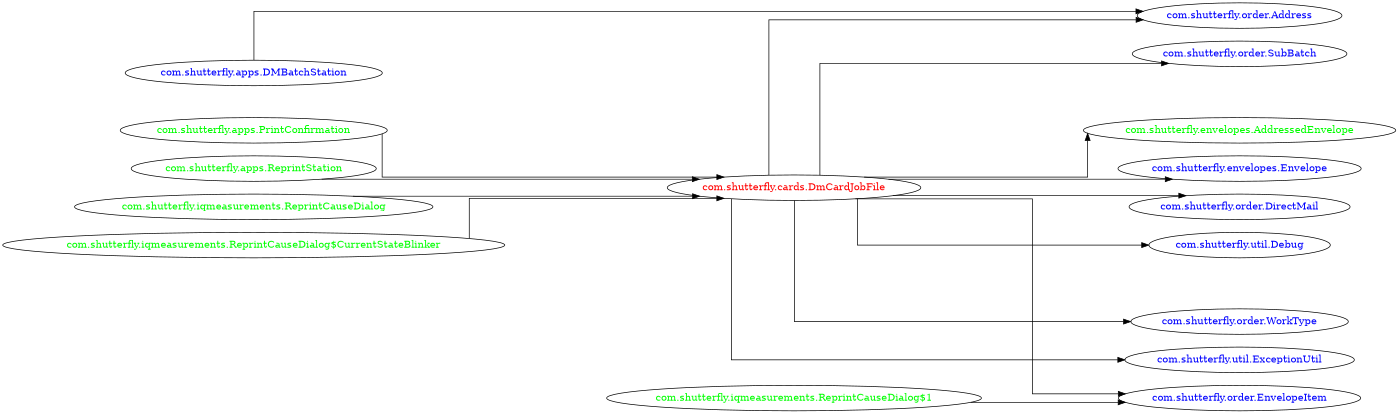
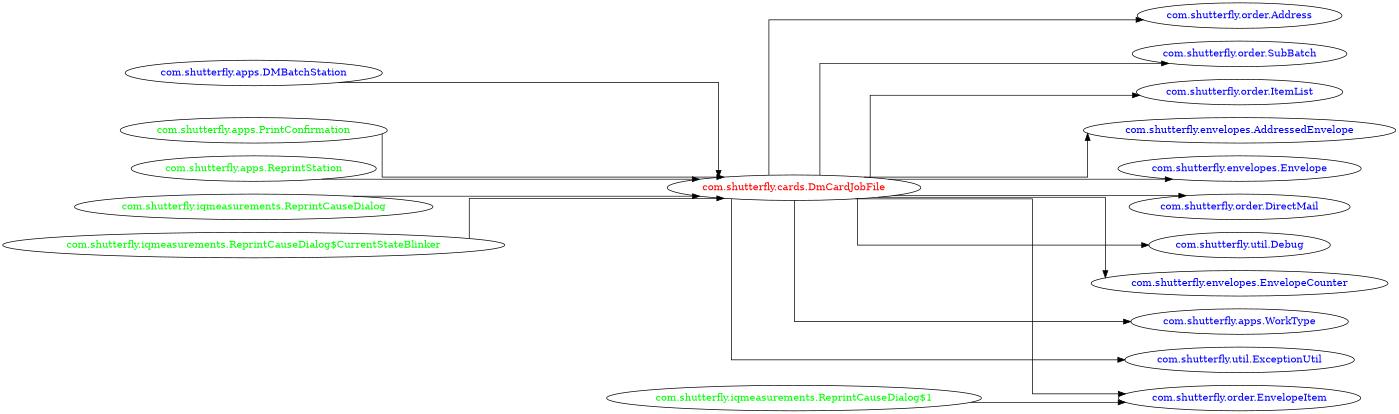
(671, 11) -> (573, 83)
none -> (1240, 92)
(1240, 130) -> (1240, 130)
none -> (1240, 283)
(1240, 322) -> (1240, 322)
